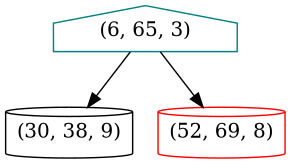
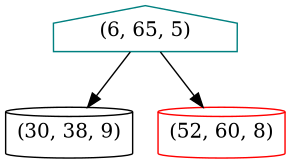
(145, 31) -> (145, 31)
(222, 133) -> (222, 133)
